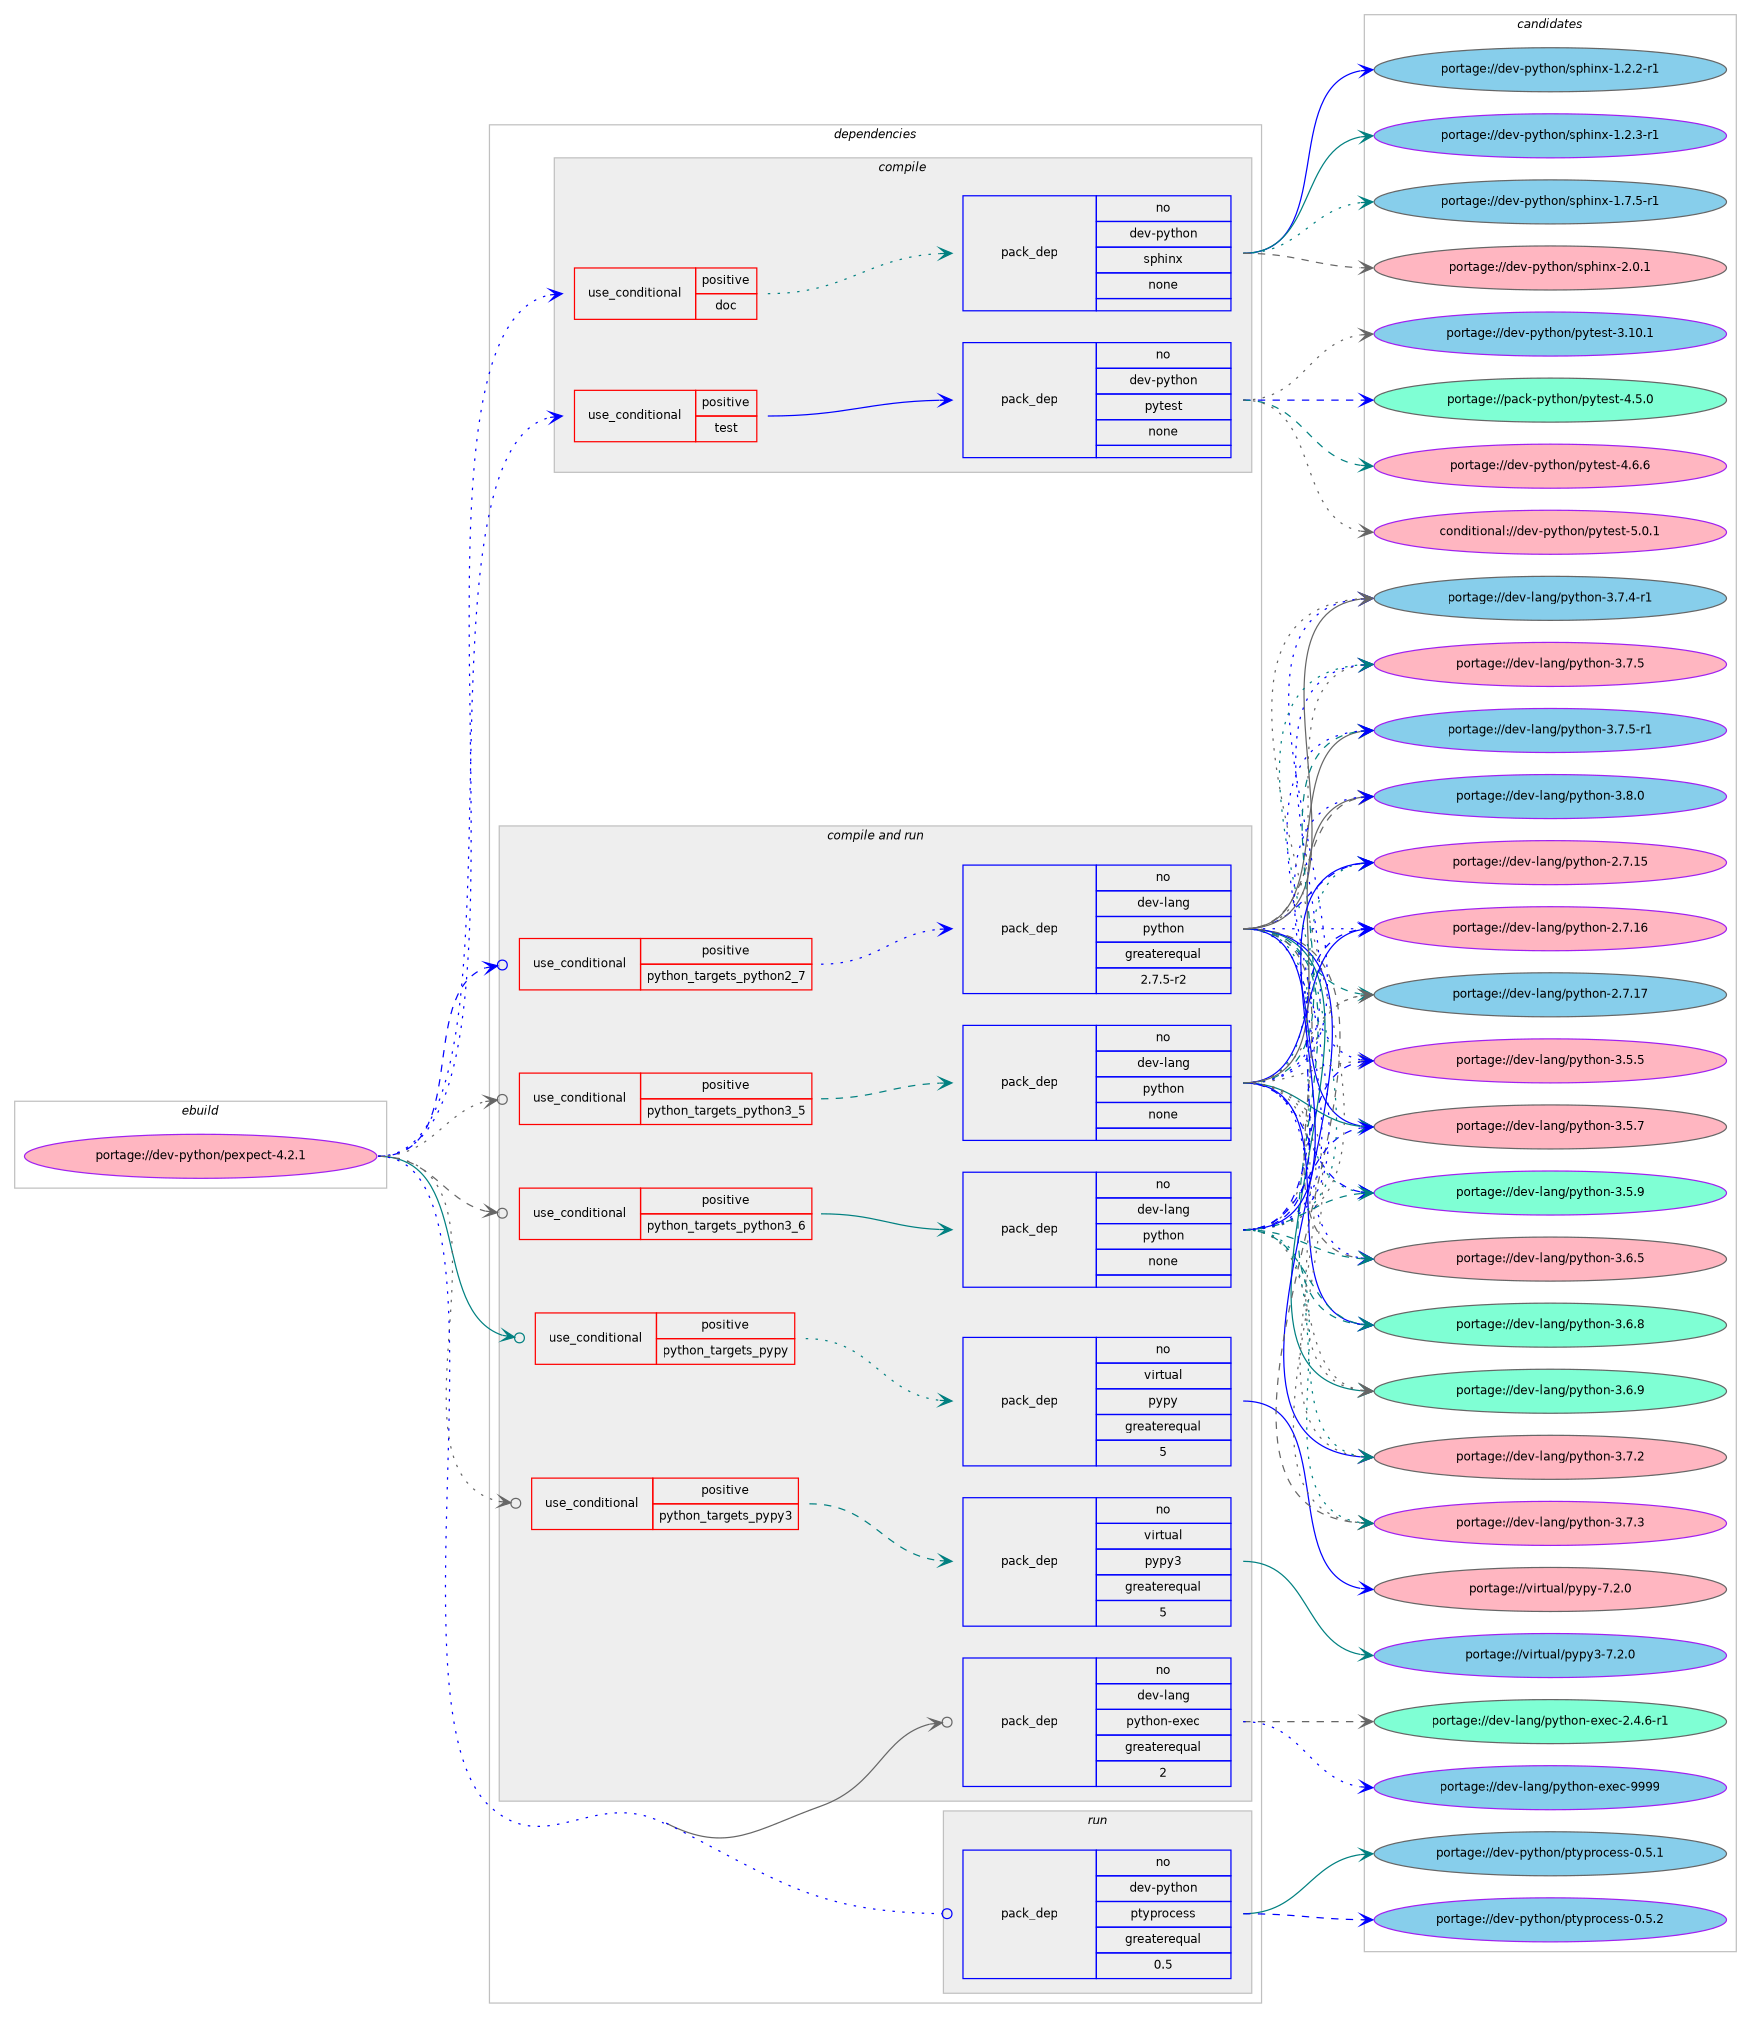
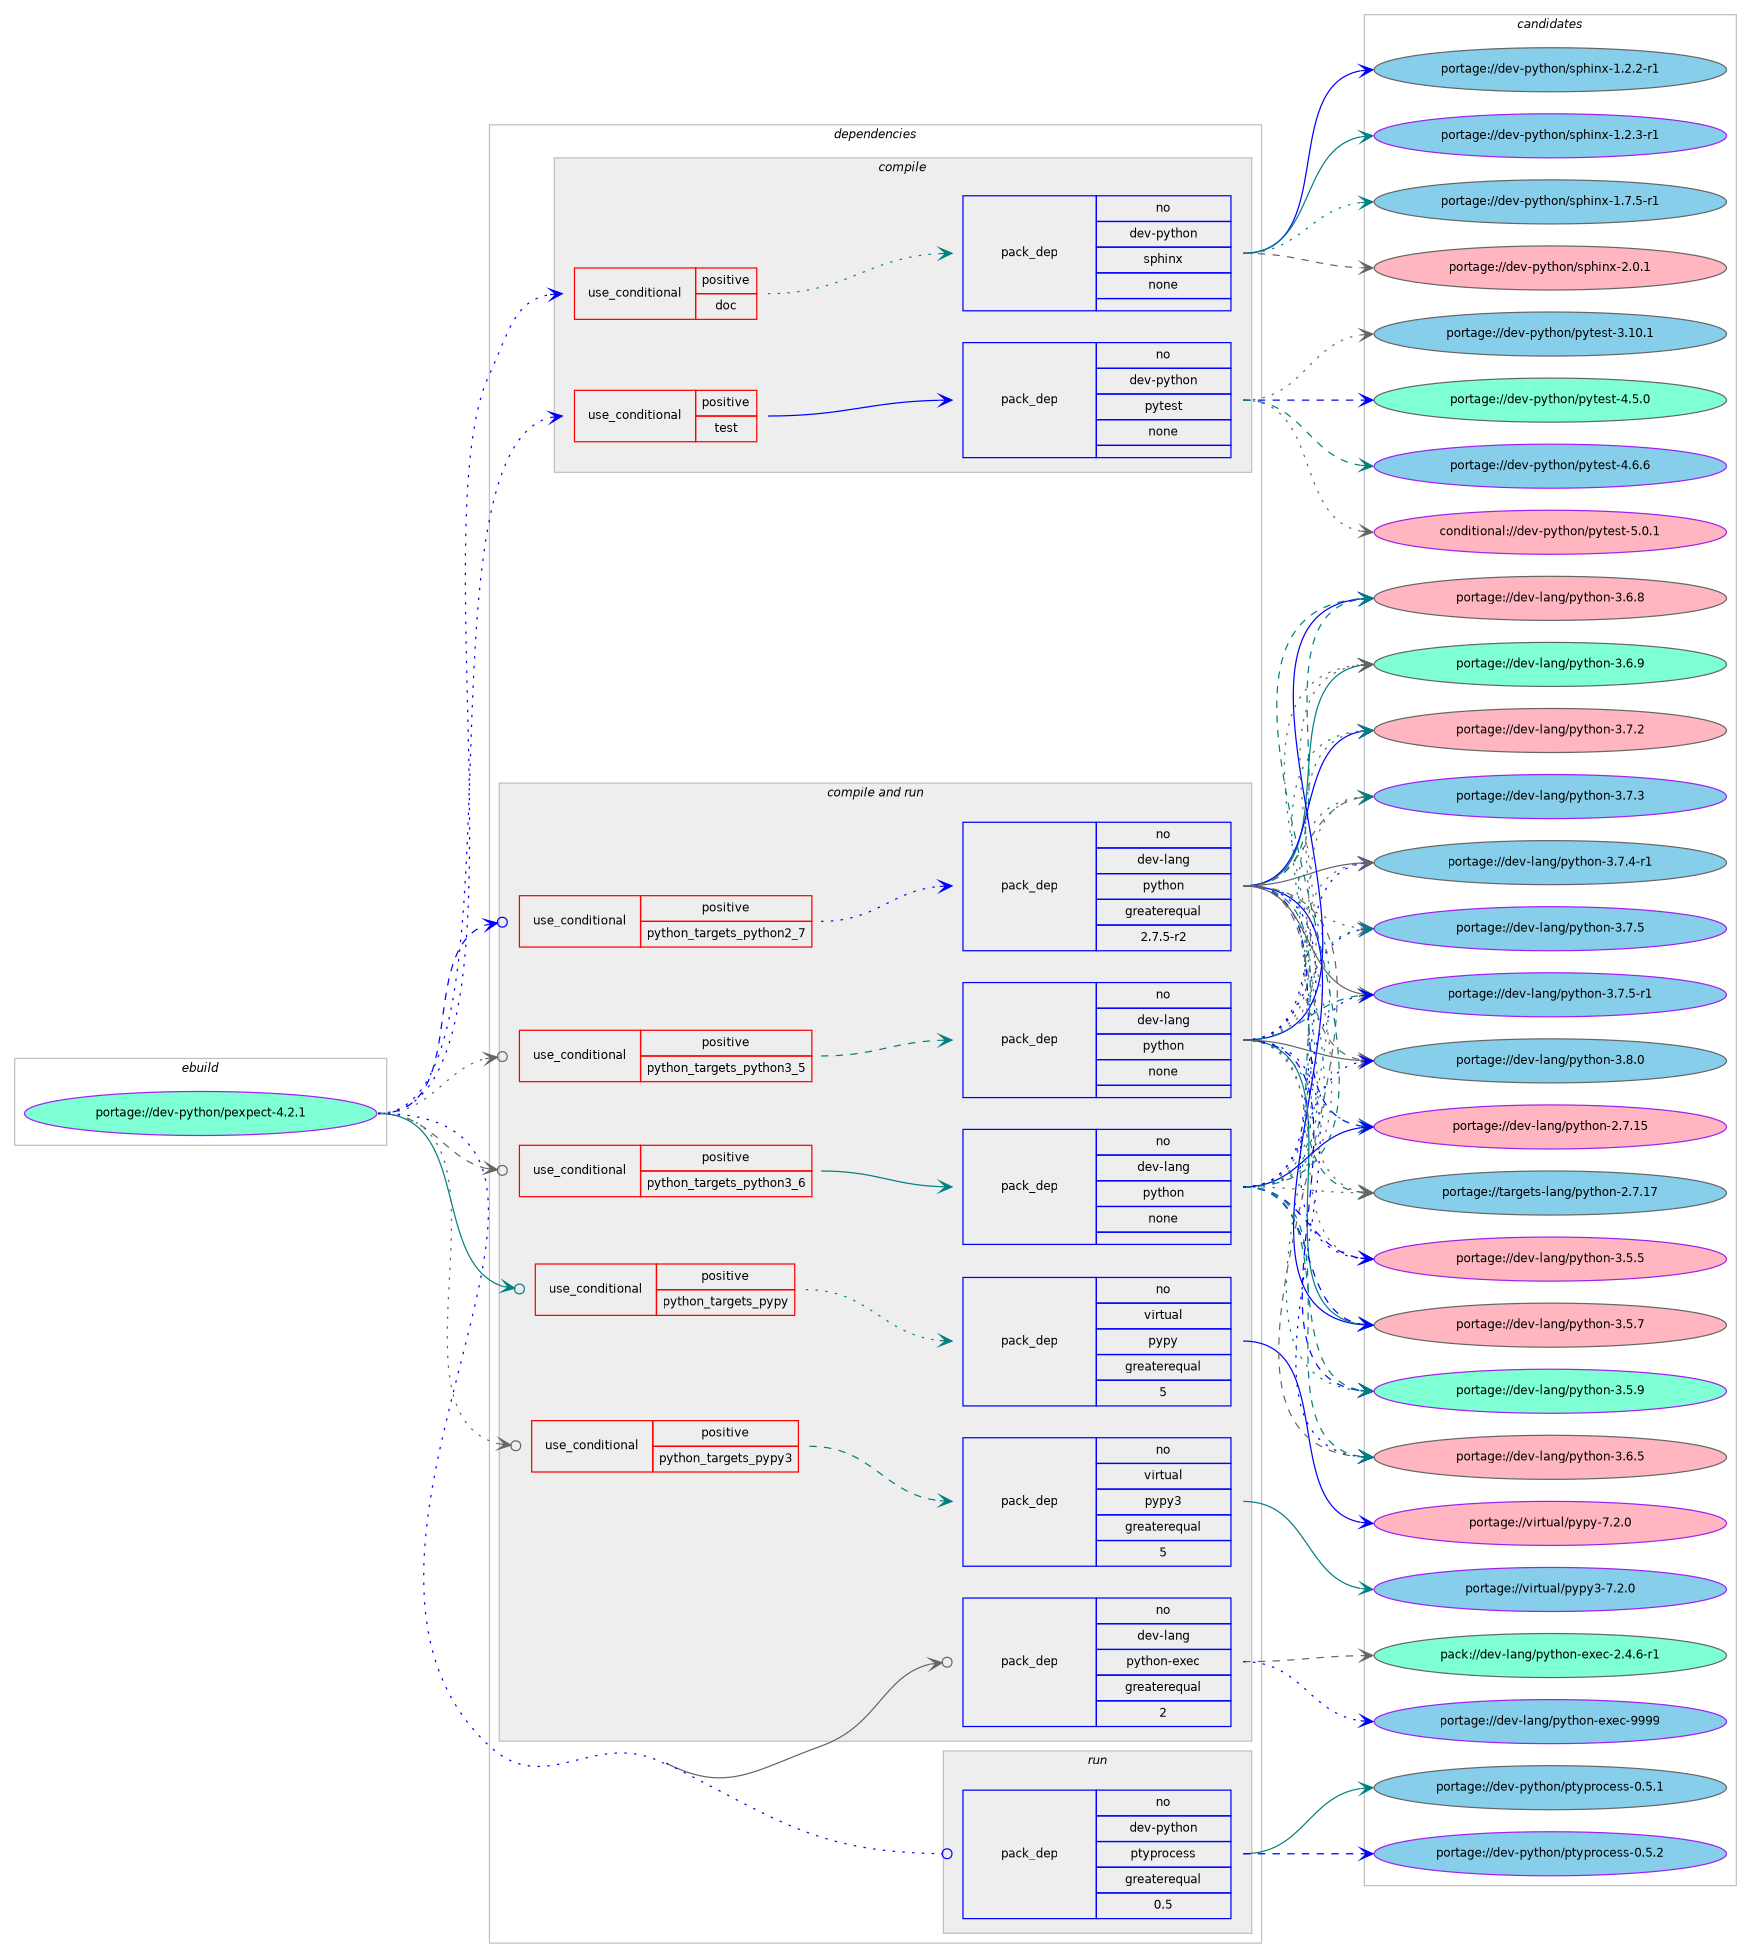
(1550, 334) -> (1550, 334)
(1550, 400) -> (1550, 400)
(1550, 466) -> (1550, 466)
(1550, 664) -> (1550, 929)
(1550, 797) -> (1550, 1061)
(1550, 929) -> none
(1550, 995) -> (1550, 1193)
(201, 1156) -> (201, 1113)
(1550, 1325) -> (1550, 598)
(1550, 1523) -> (1550, 797)
(1550, 1589) -> (1550, 1523)
(1550, 1722) -> (1550, 1656)
